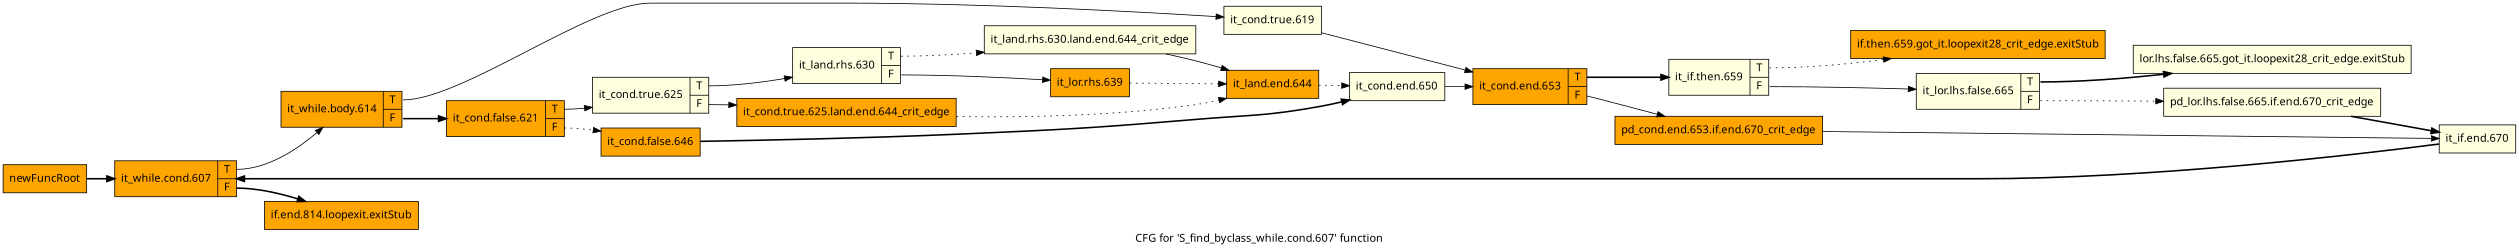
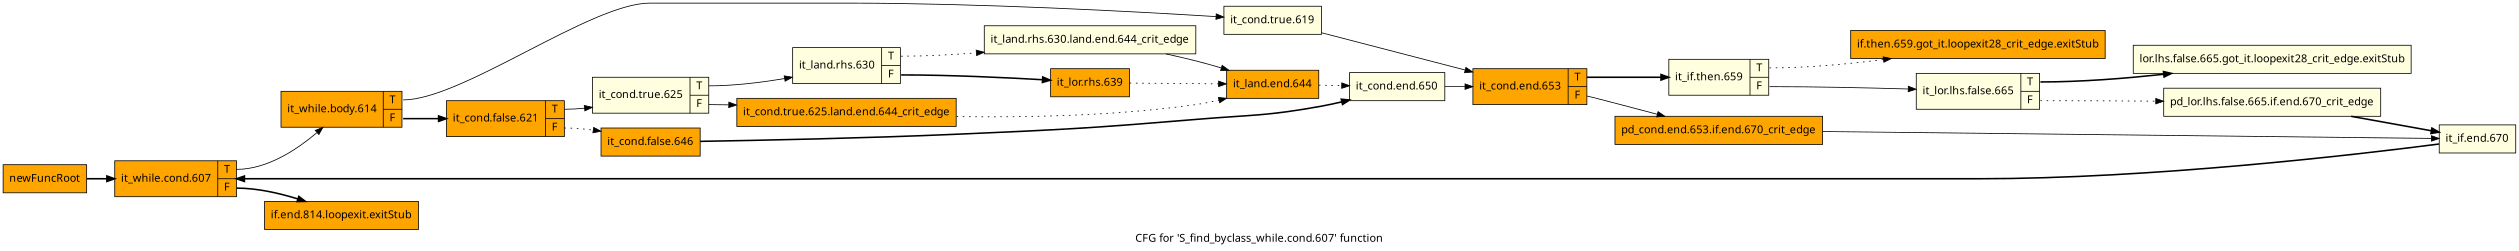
(972, 76) -> (972, 76)
